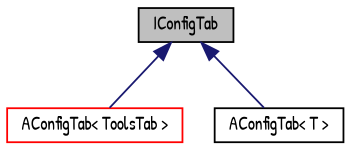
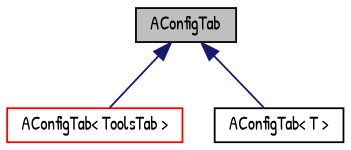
(186, 25) -> (186, 25)
